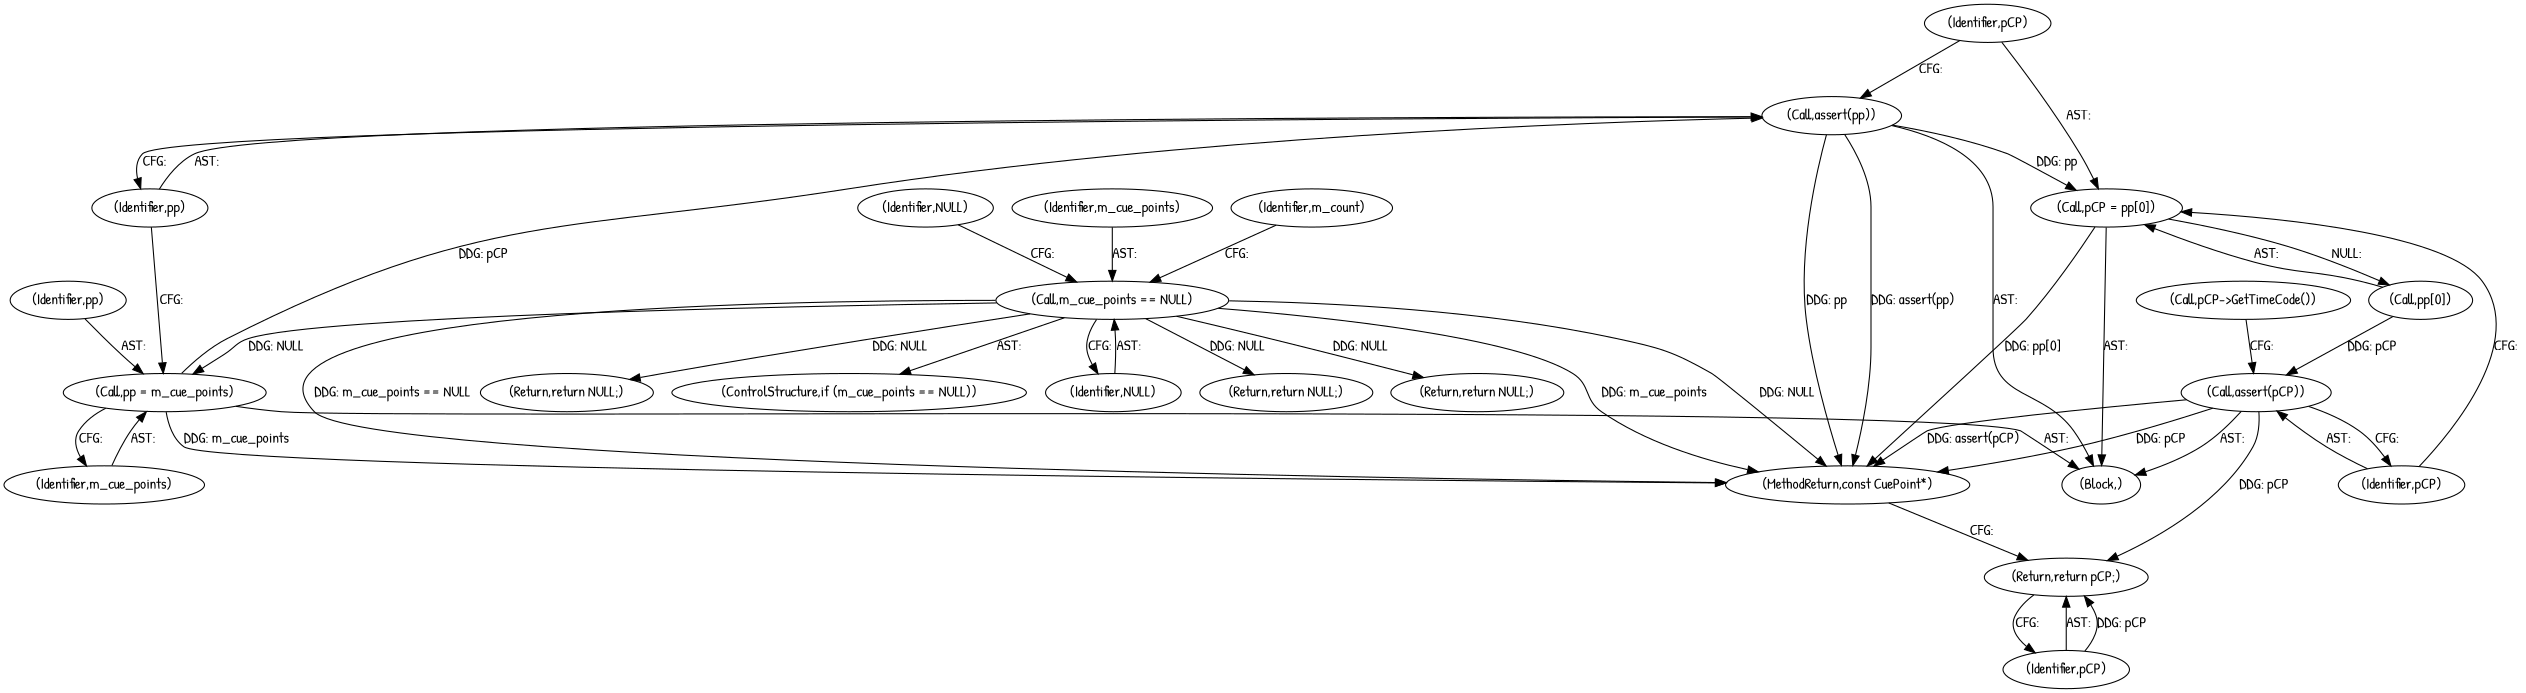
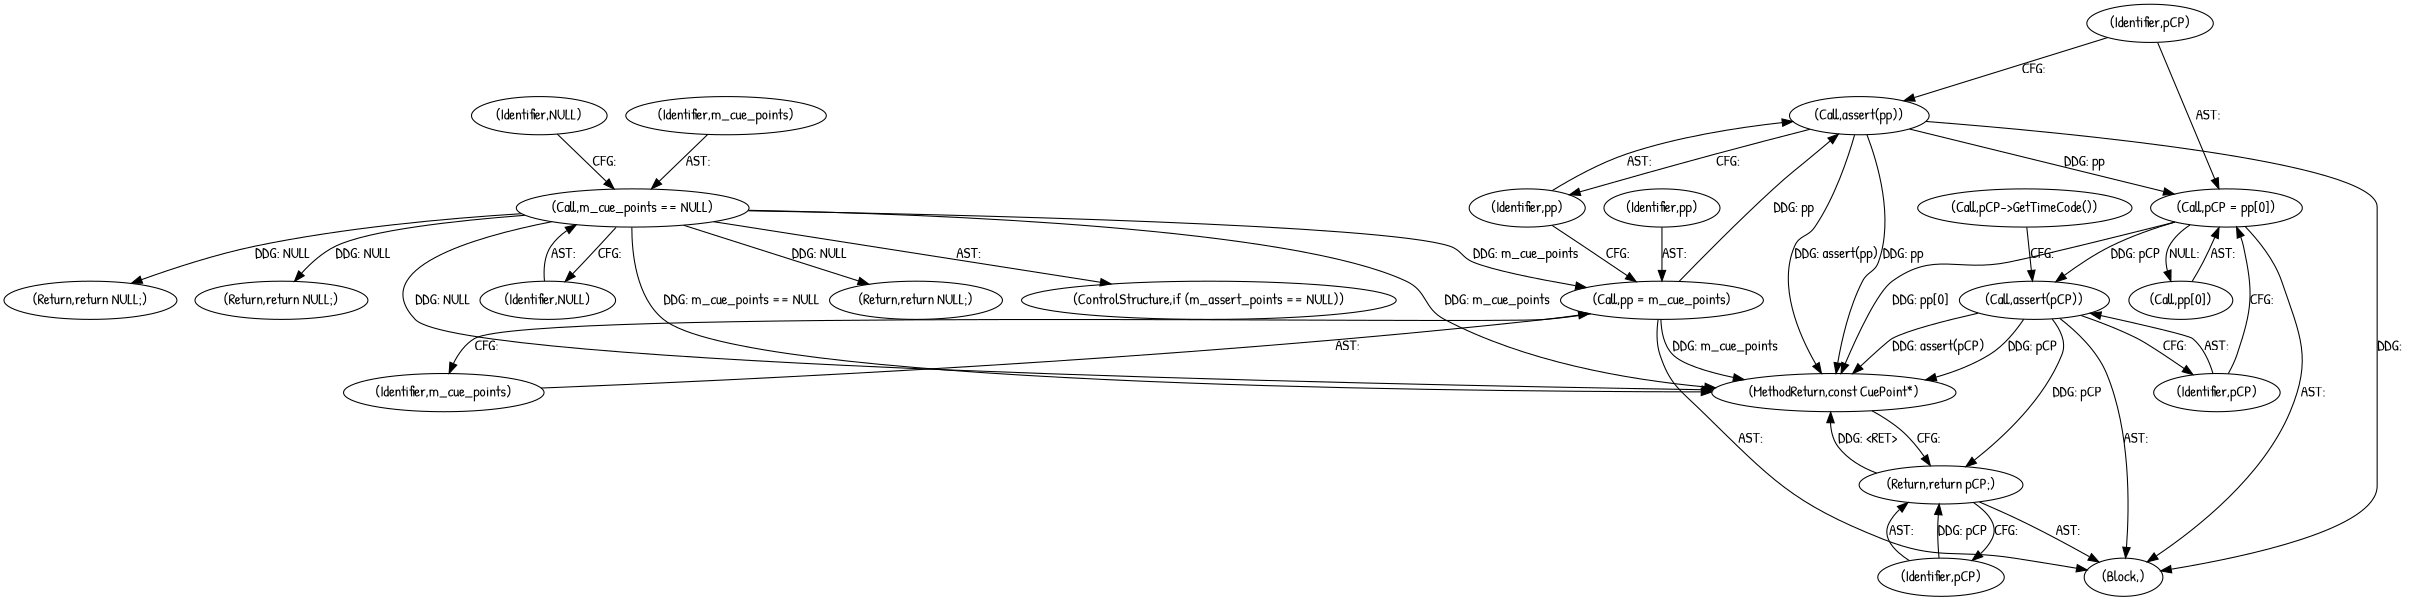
(1312, 208) -> none
(484, 254) -> (1794, 208)
(2007, 300) -> (2391, 346)
(2344, 343) -> (2117, 243)
(276, 346) -> (1526, 254)
(849, 393) -> (1209, 300)
none -> (1845, 455)
none -> (2035, 528)
